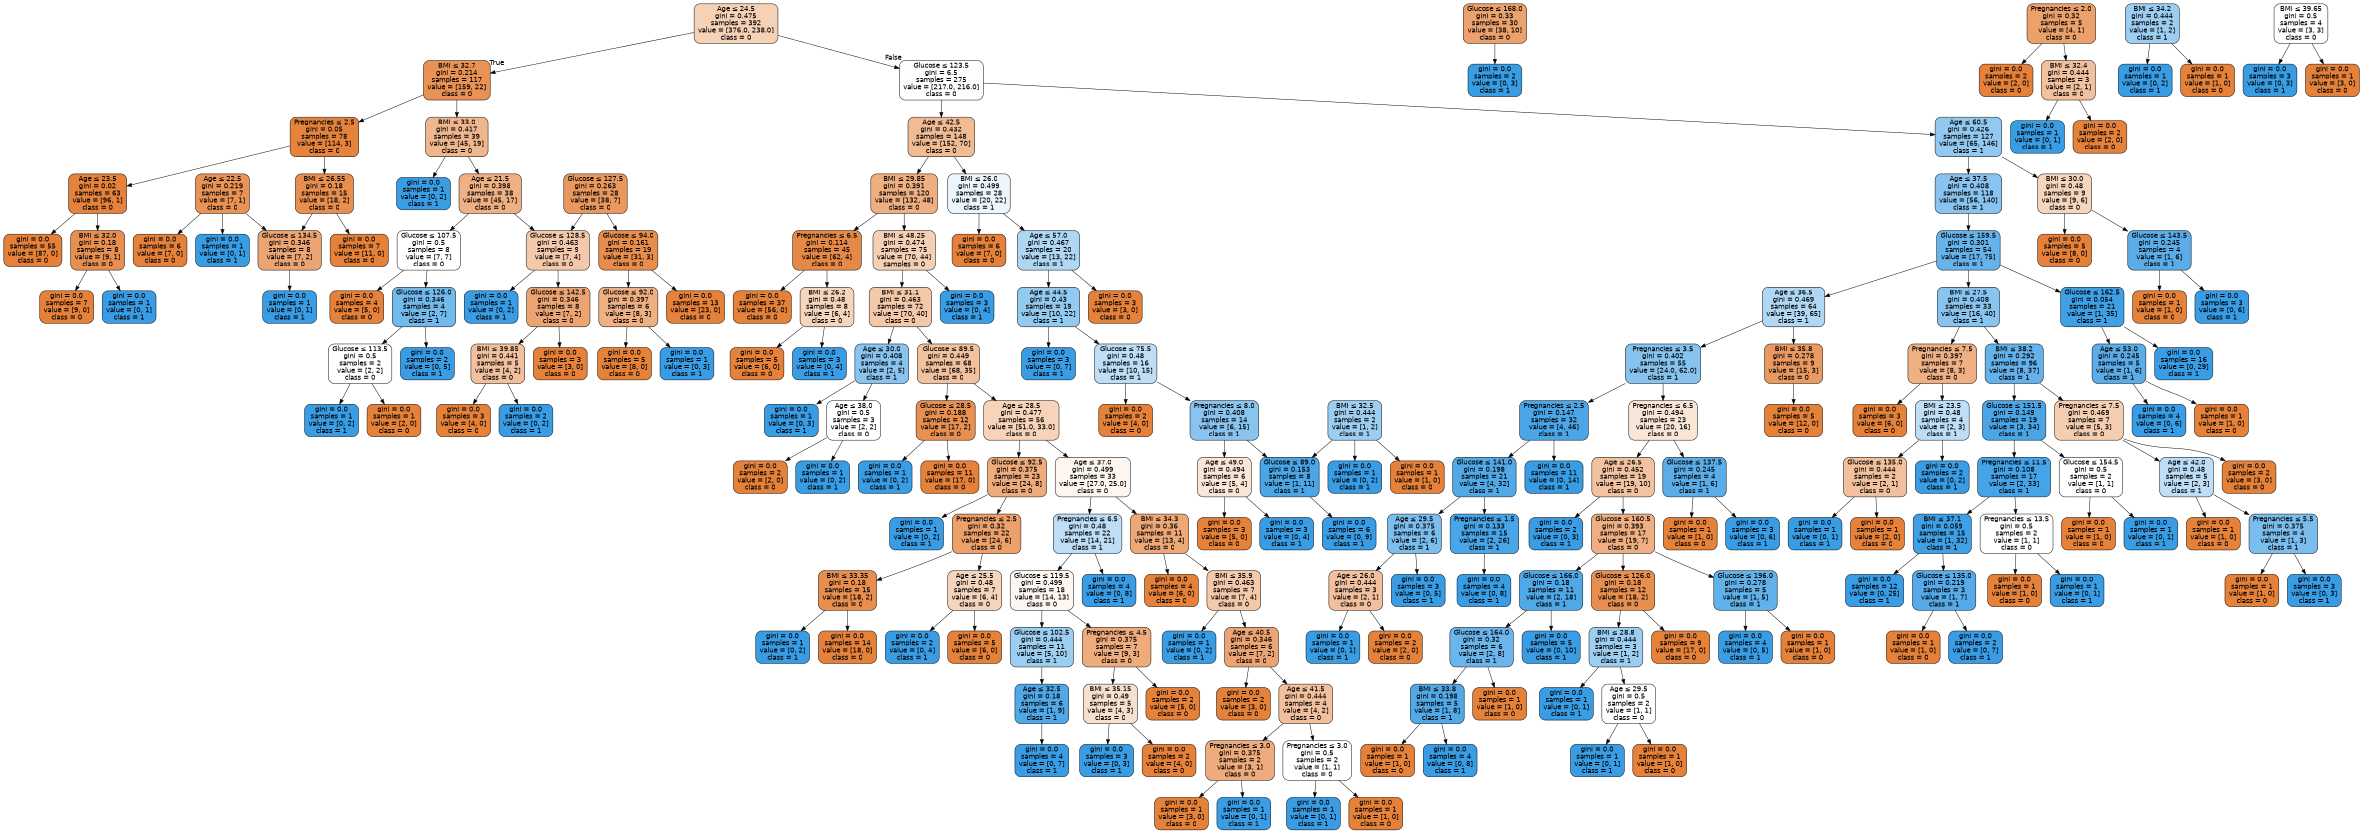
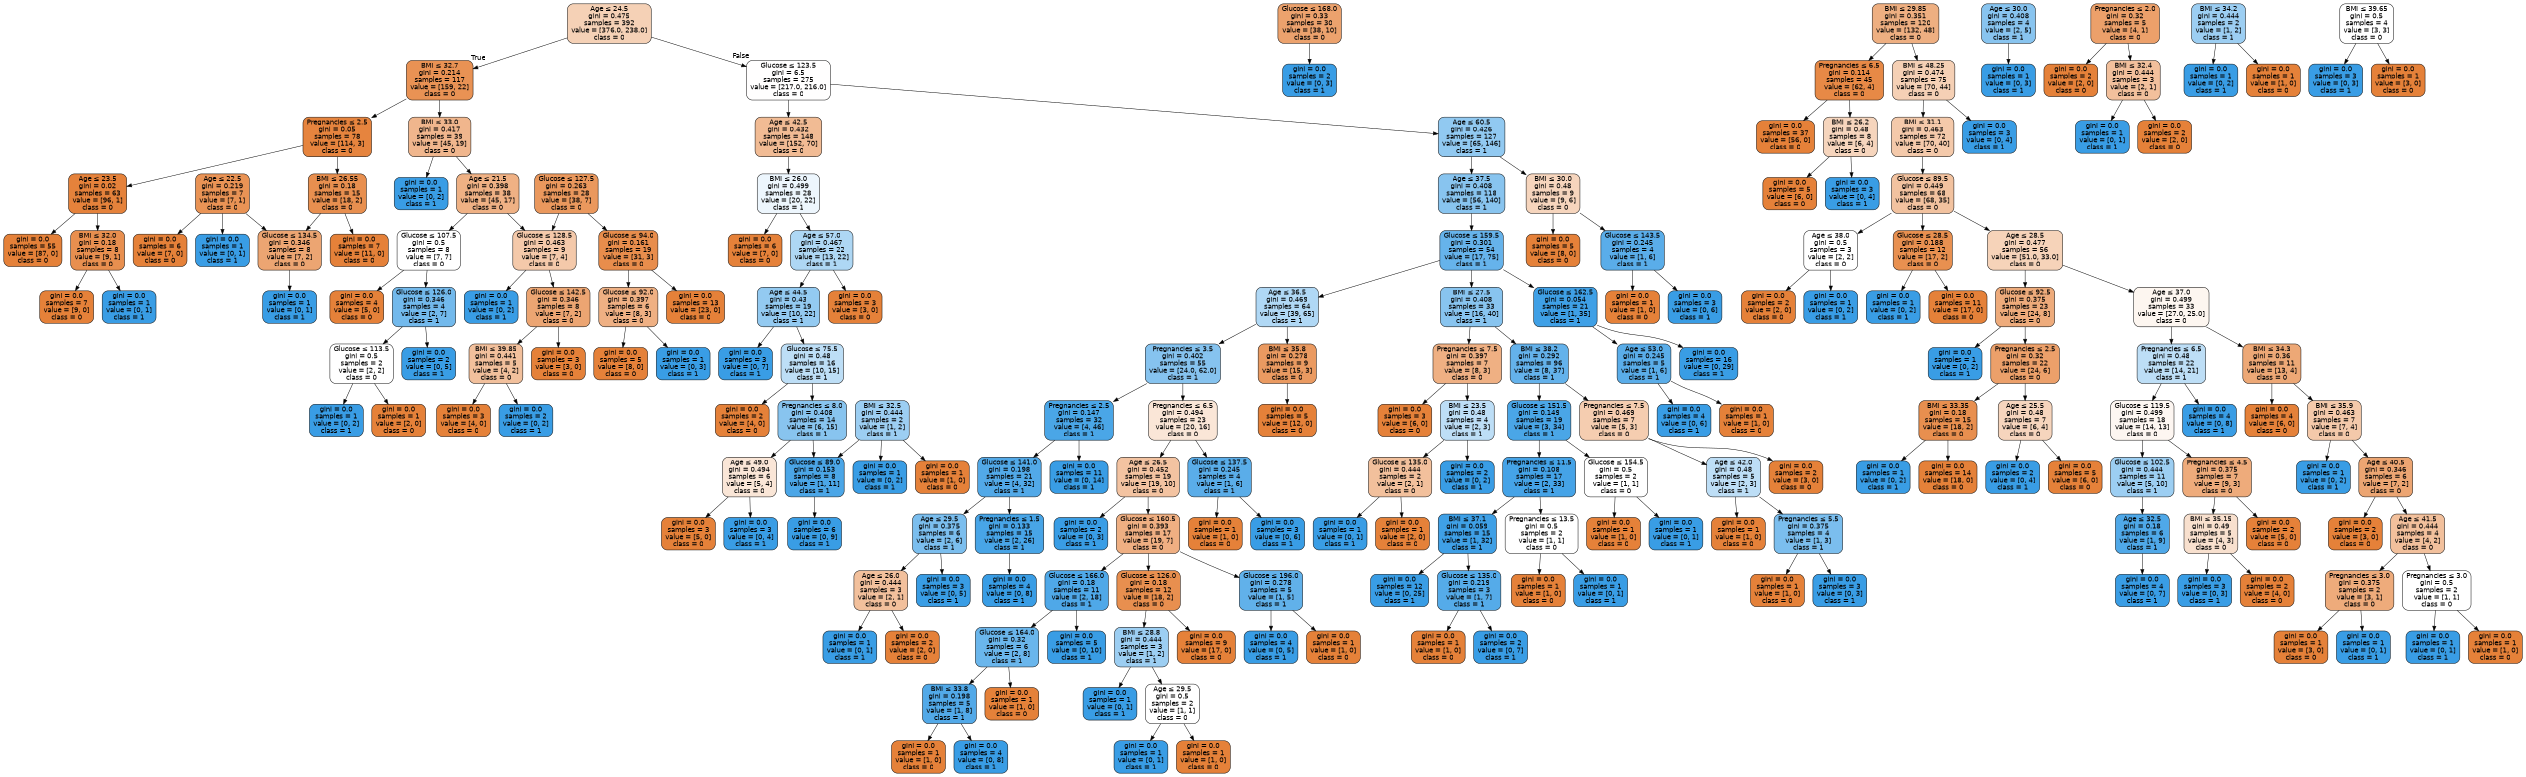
(924, 163) -> none
(904, 186) -> (1906, 16)
(1049, 250) -> (822, 250)
(904, 264) -> (1924, 94)
(892, 333) -> none
(869, 390) -> (1877, 222)
